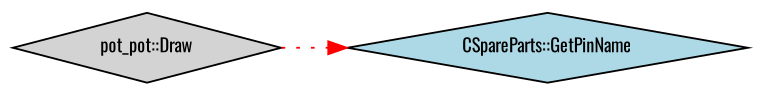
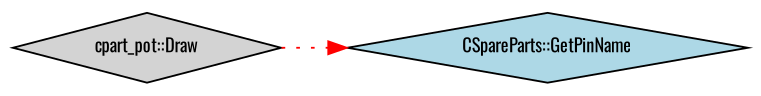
(147, 48) -> (147, 48)
